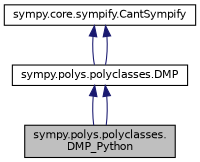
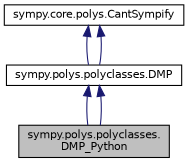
(100, 15) -> (94, 15)
